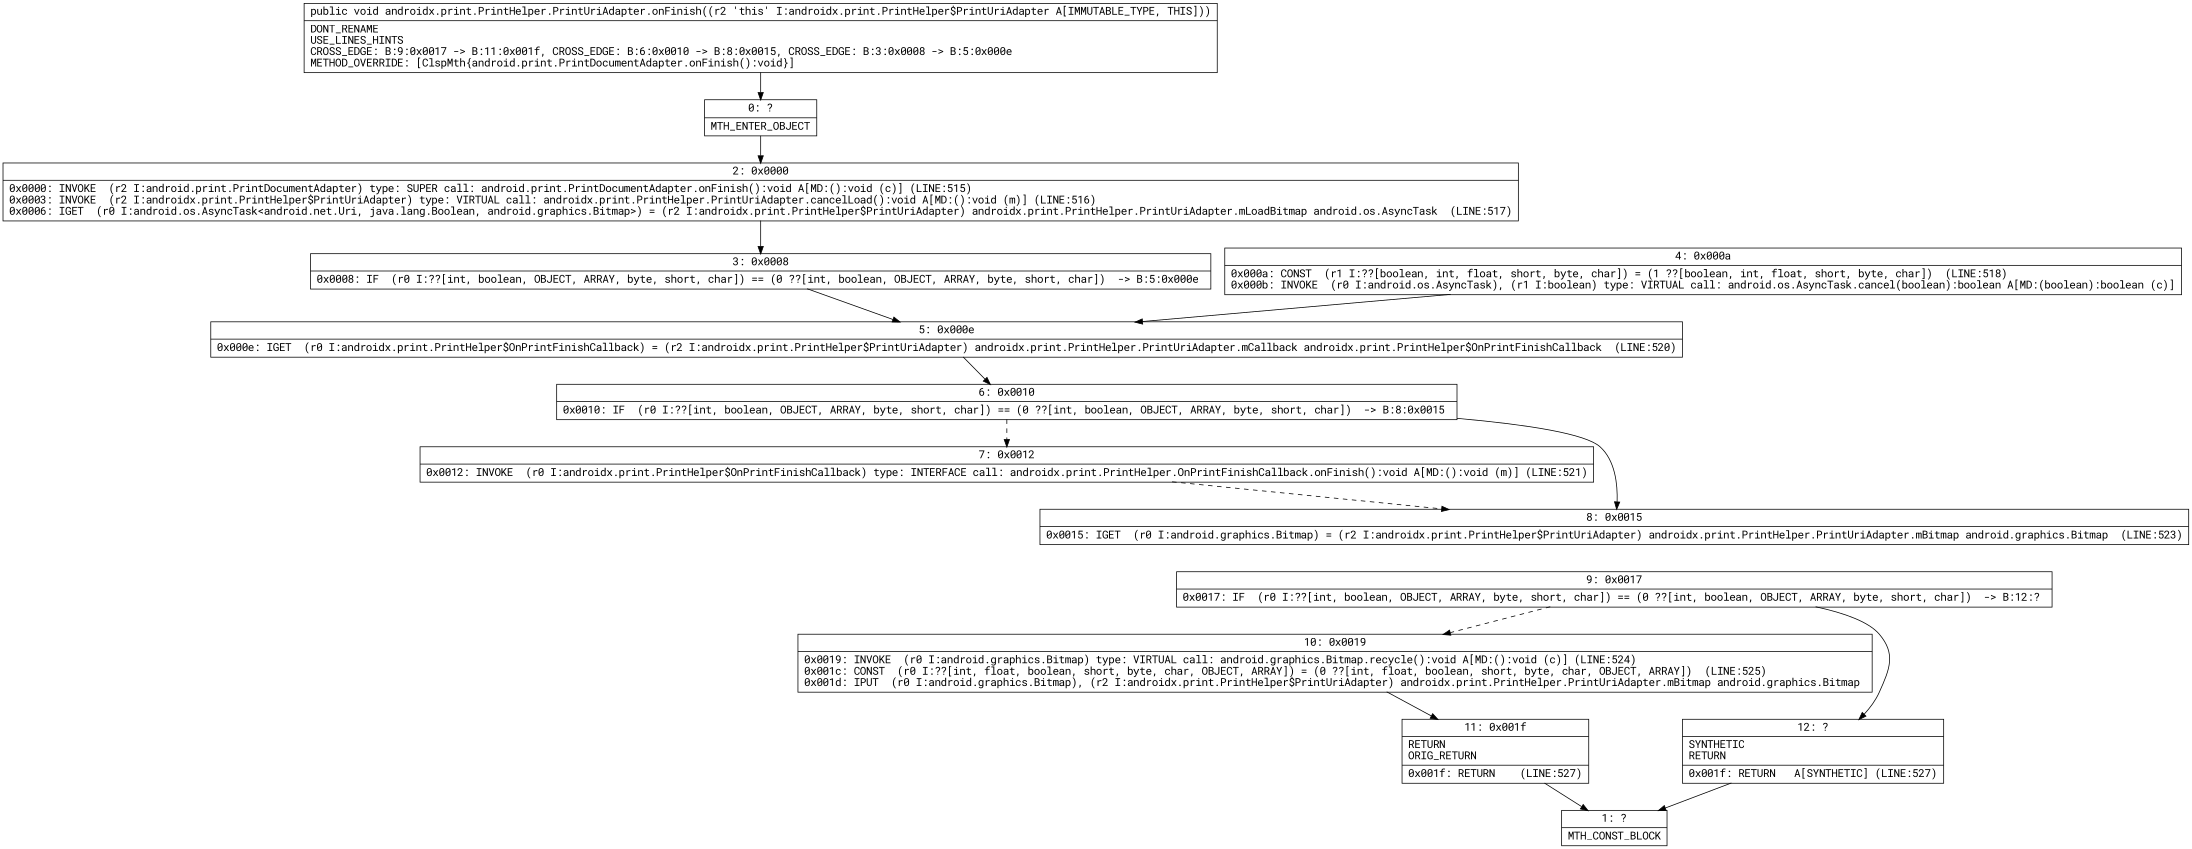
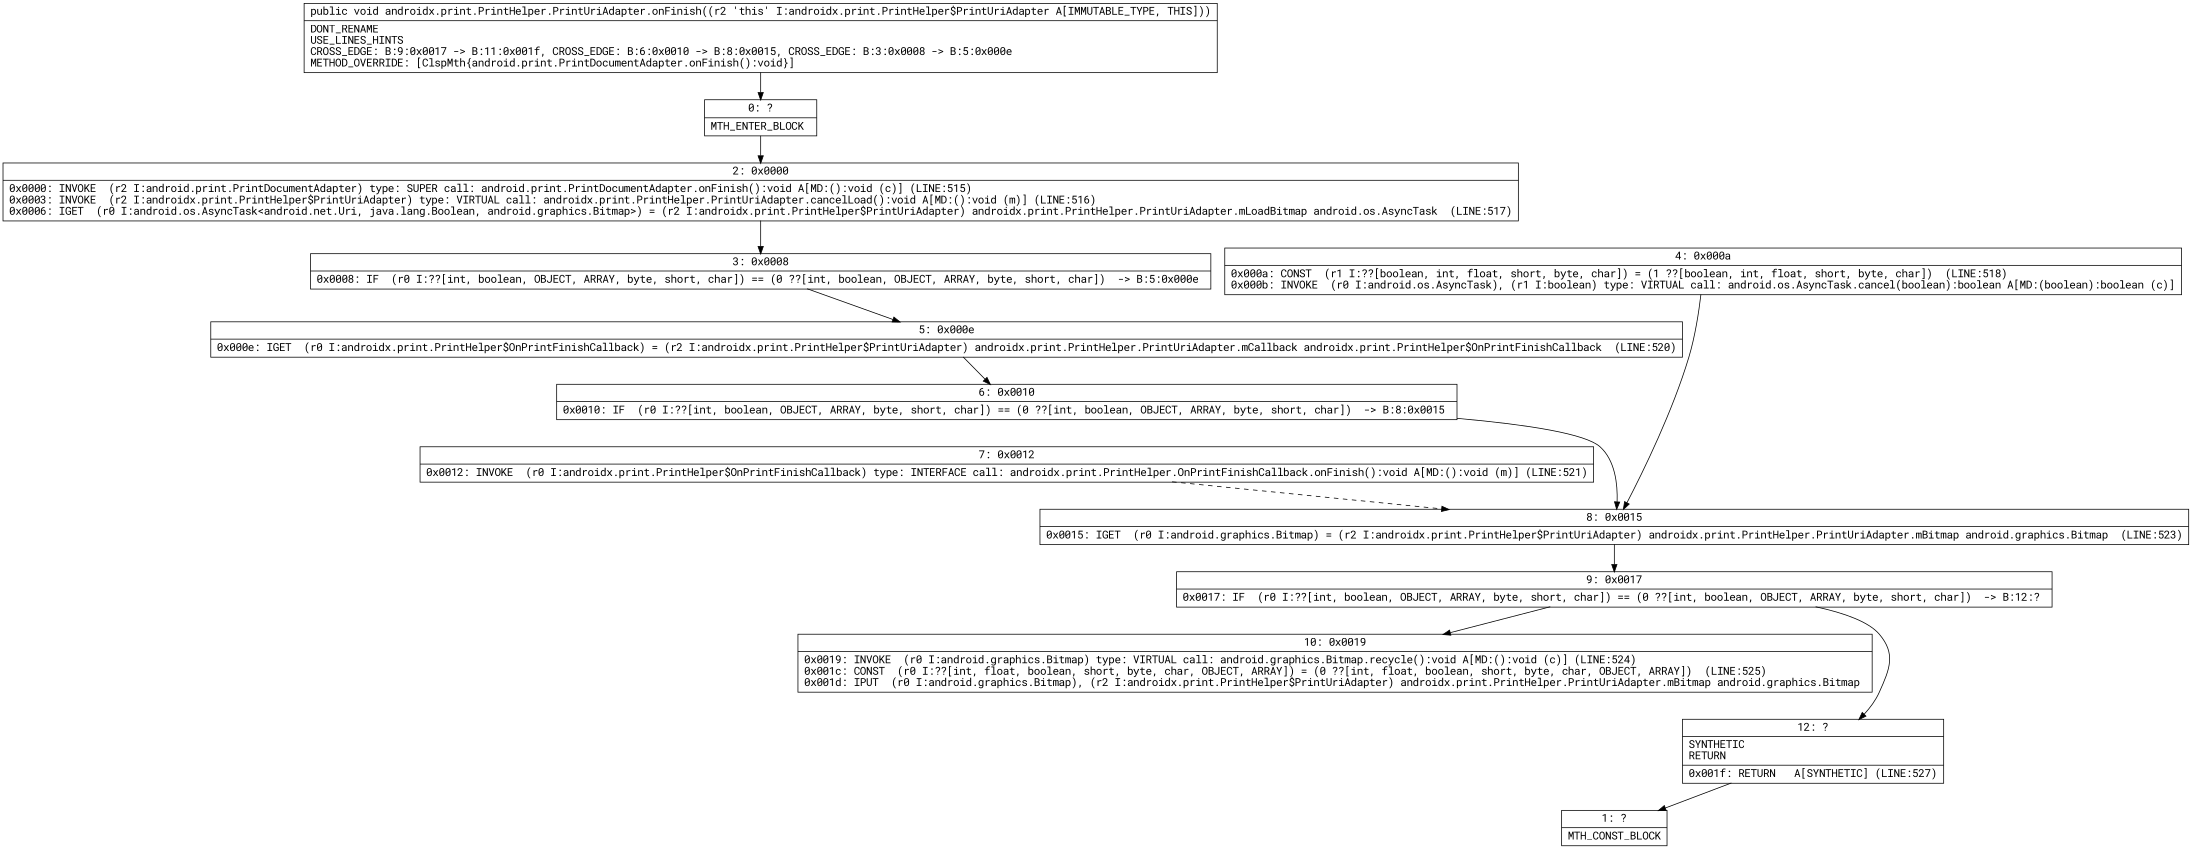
(761, 126) -> (757, 126)
(1297, 308) -> (1673, 402)
(1007, 429) -> none
none -> (1614, 554)
(1500, 620) -> (1500, 620)
(1495, 751) -> none
